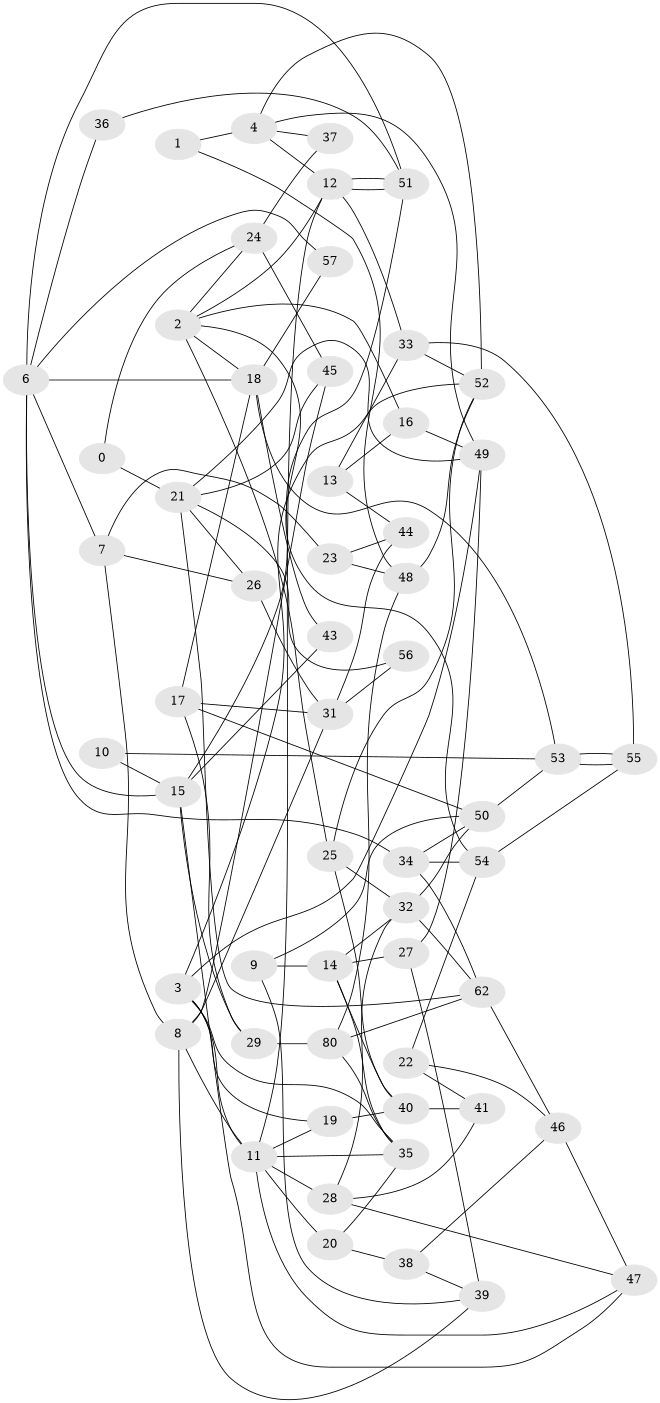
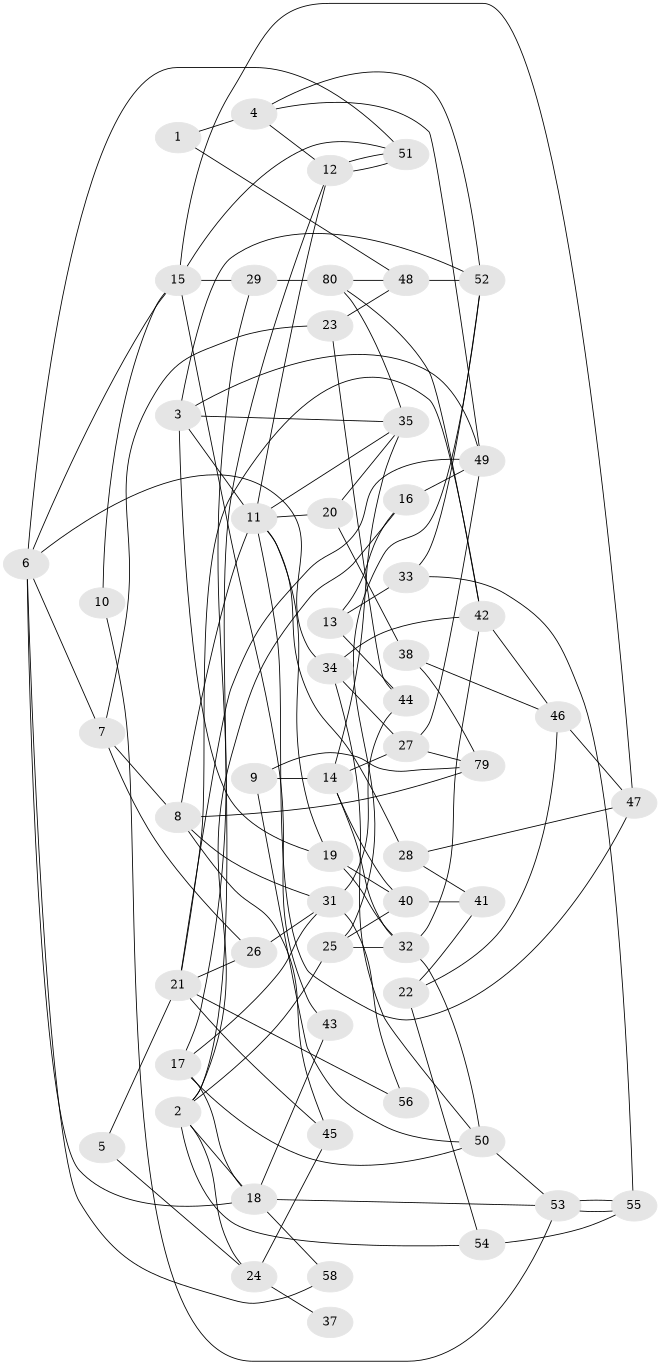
(102, 125) -> none
(292, 133) -> none
(377, 261) -> none
(330, 262) -> (330, 1277)
(102, 459) -> (102, 1148)
(438, 862) -> (368, 708)
(366, 982) -> (368, 902)
(482, 992) -> (482, 616)
(482, 1296) -> (482, 766)
